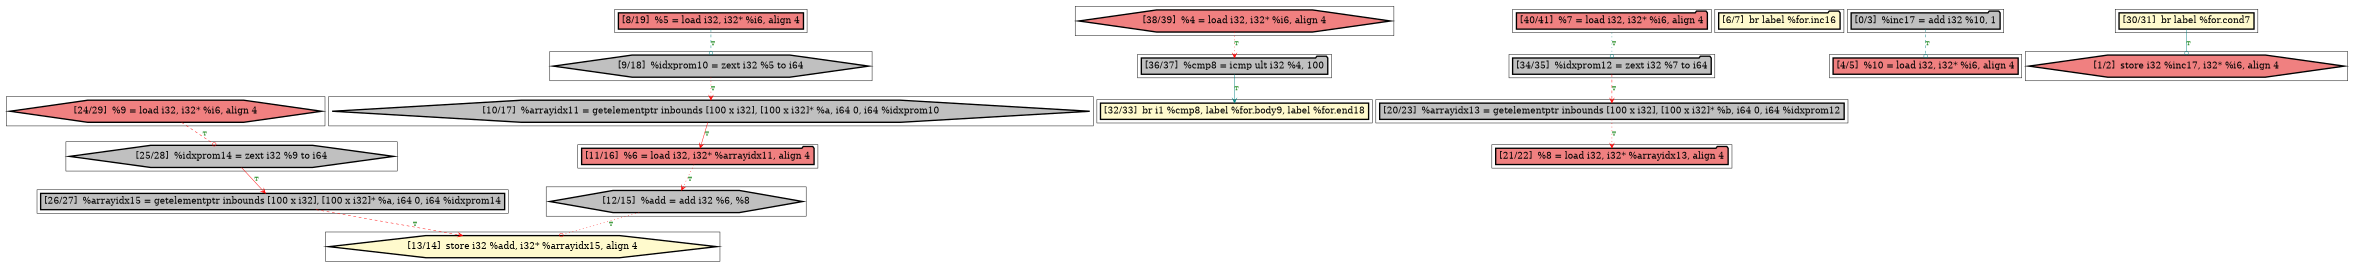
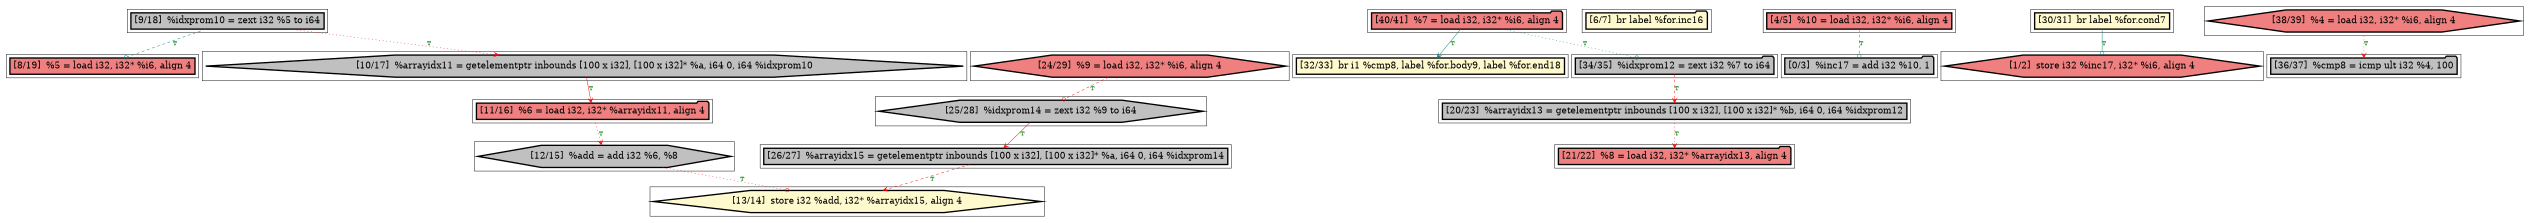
(711, 40) -> (167, 43)
(1926, 42) -> (1859, 42)
(711, 66) -> (228, 21)
(1235, 86) -> (1450, 42)
